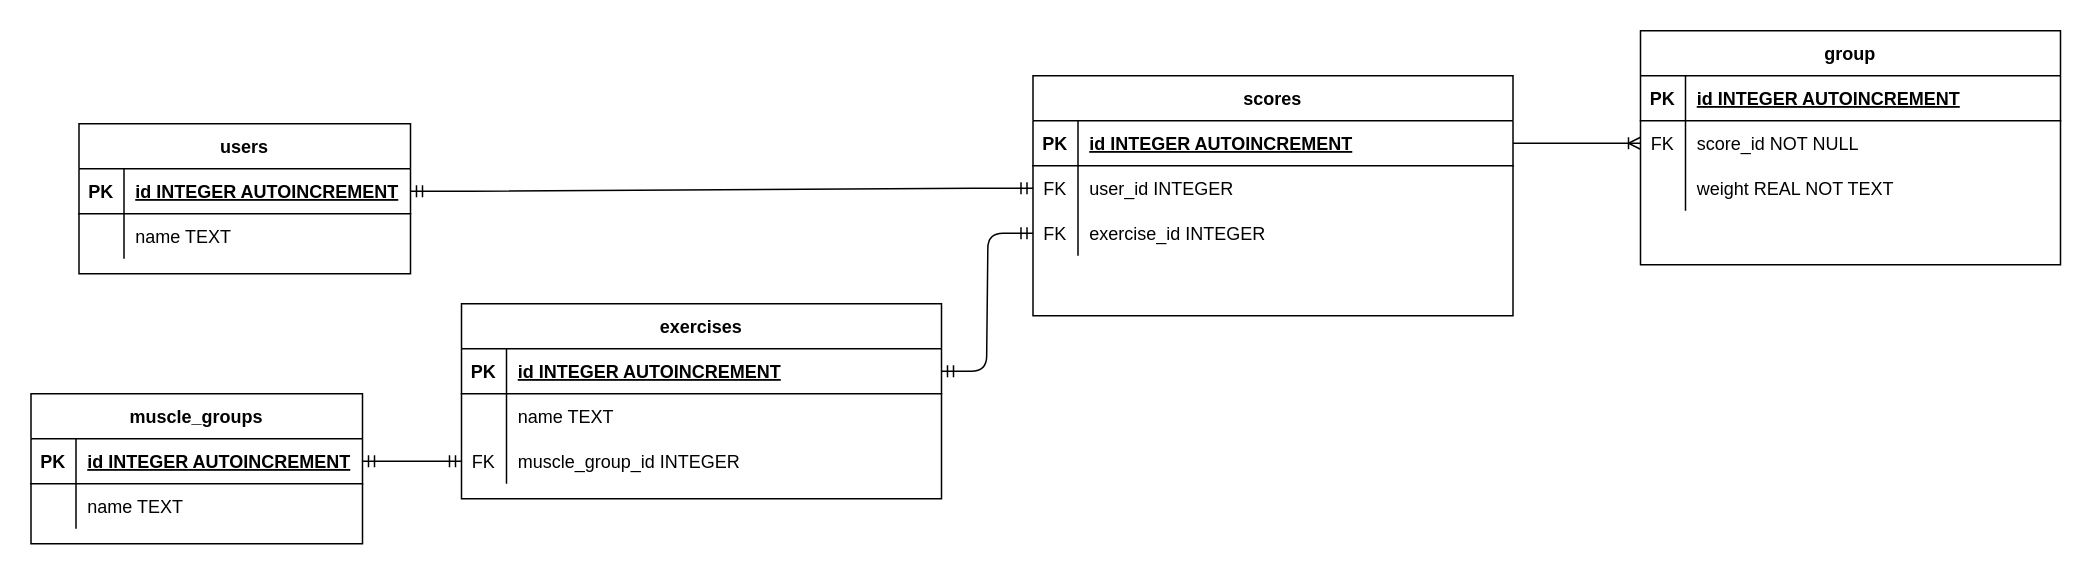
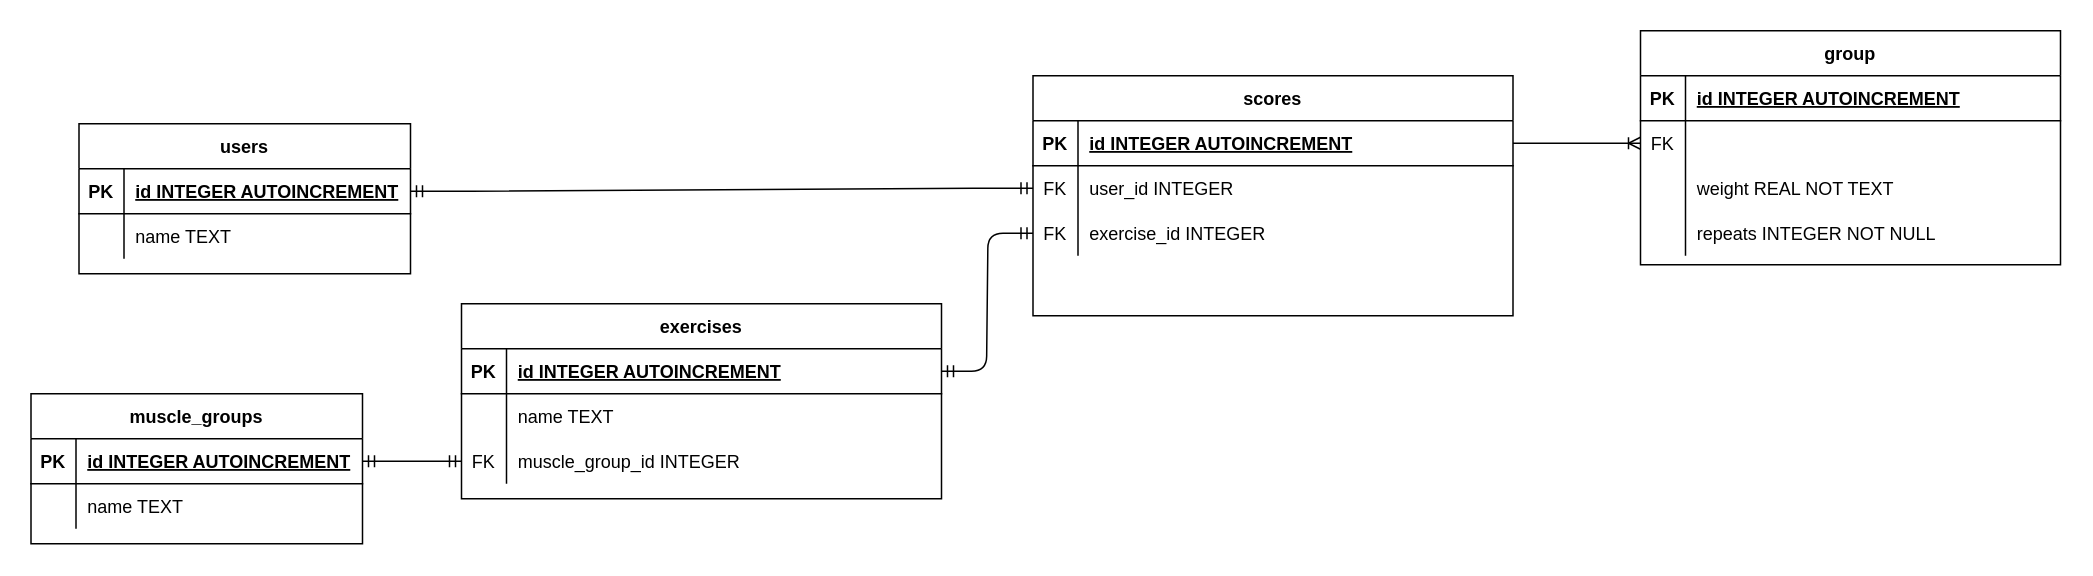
(1873, 143) -> none
none -> (1873, 233)
